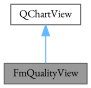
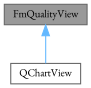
(46, 50) -> (46, 50)
